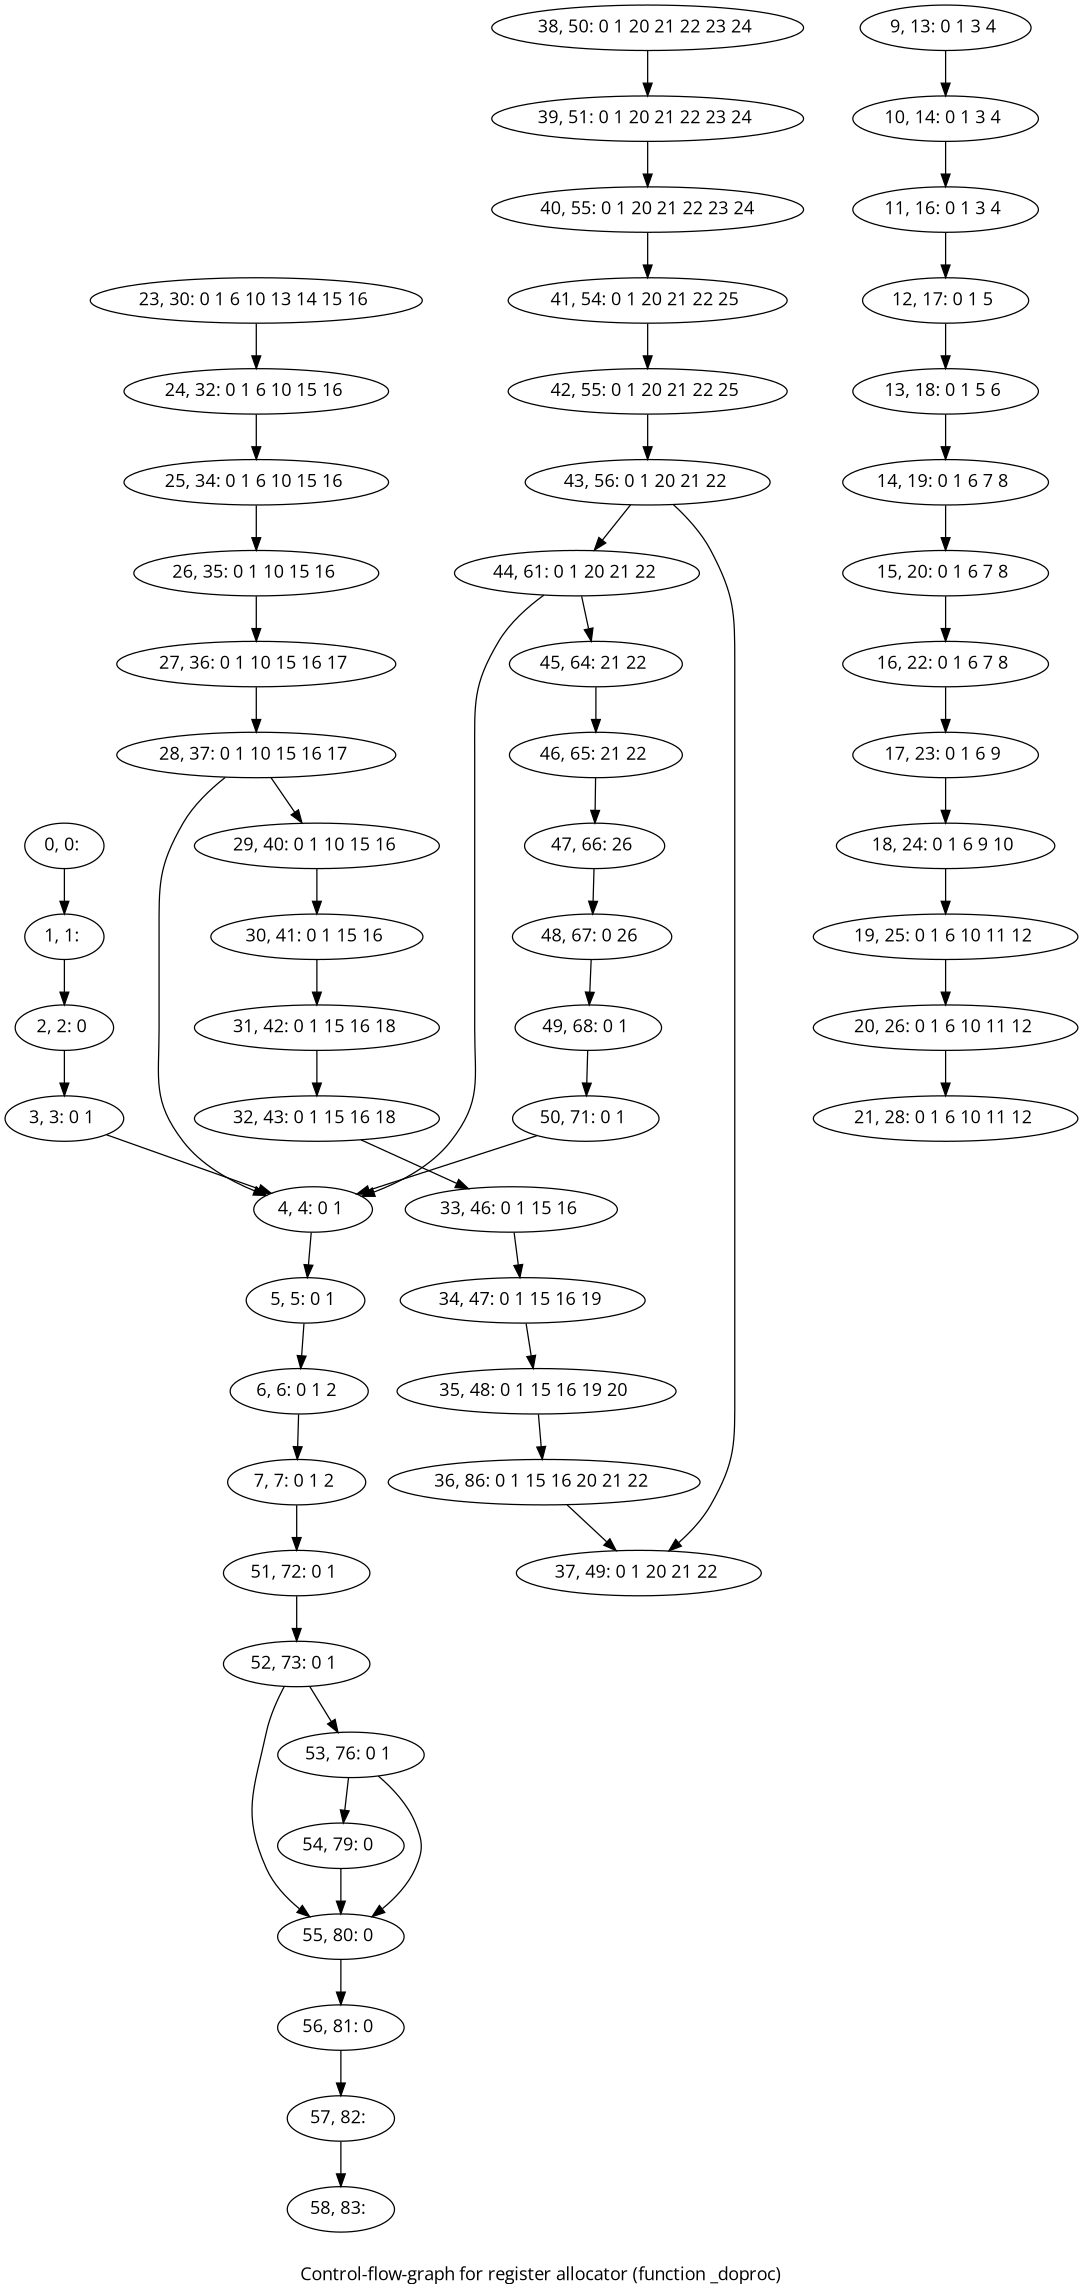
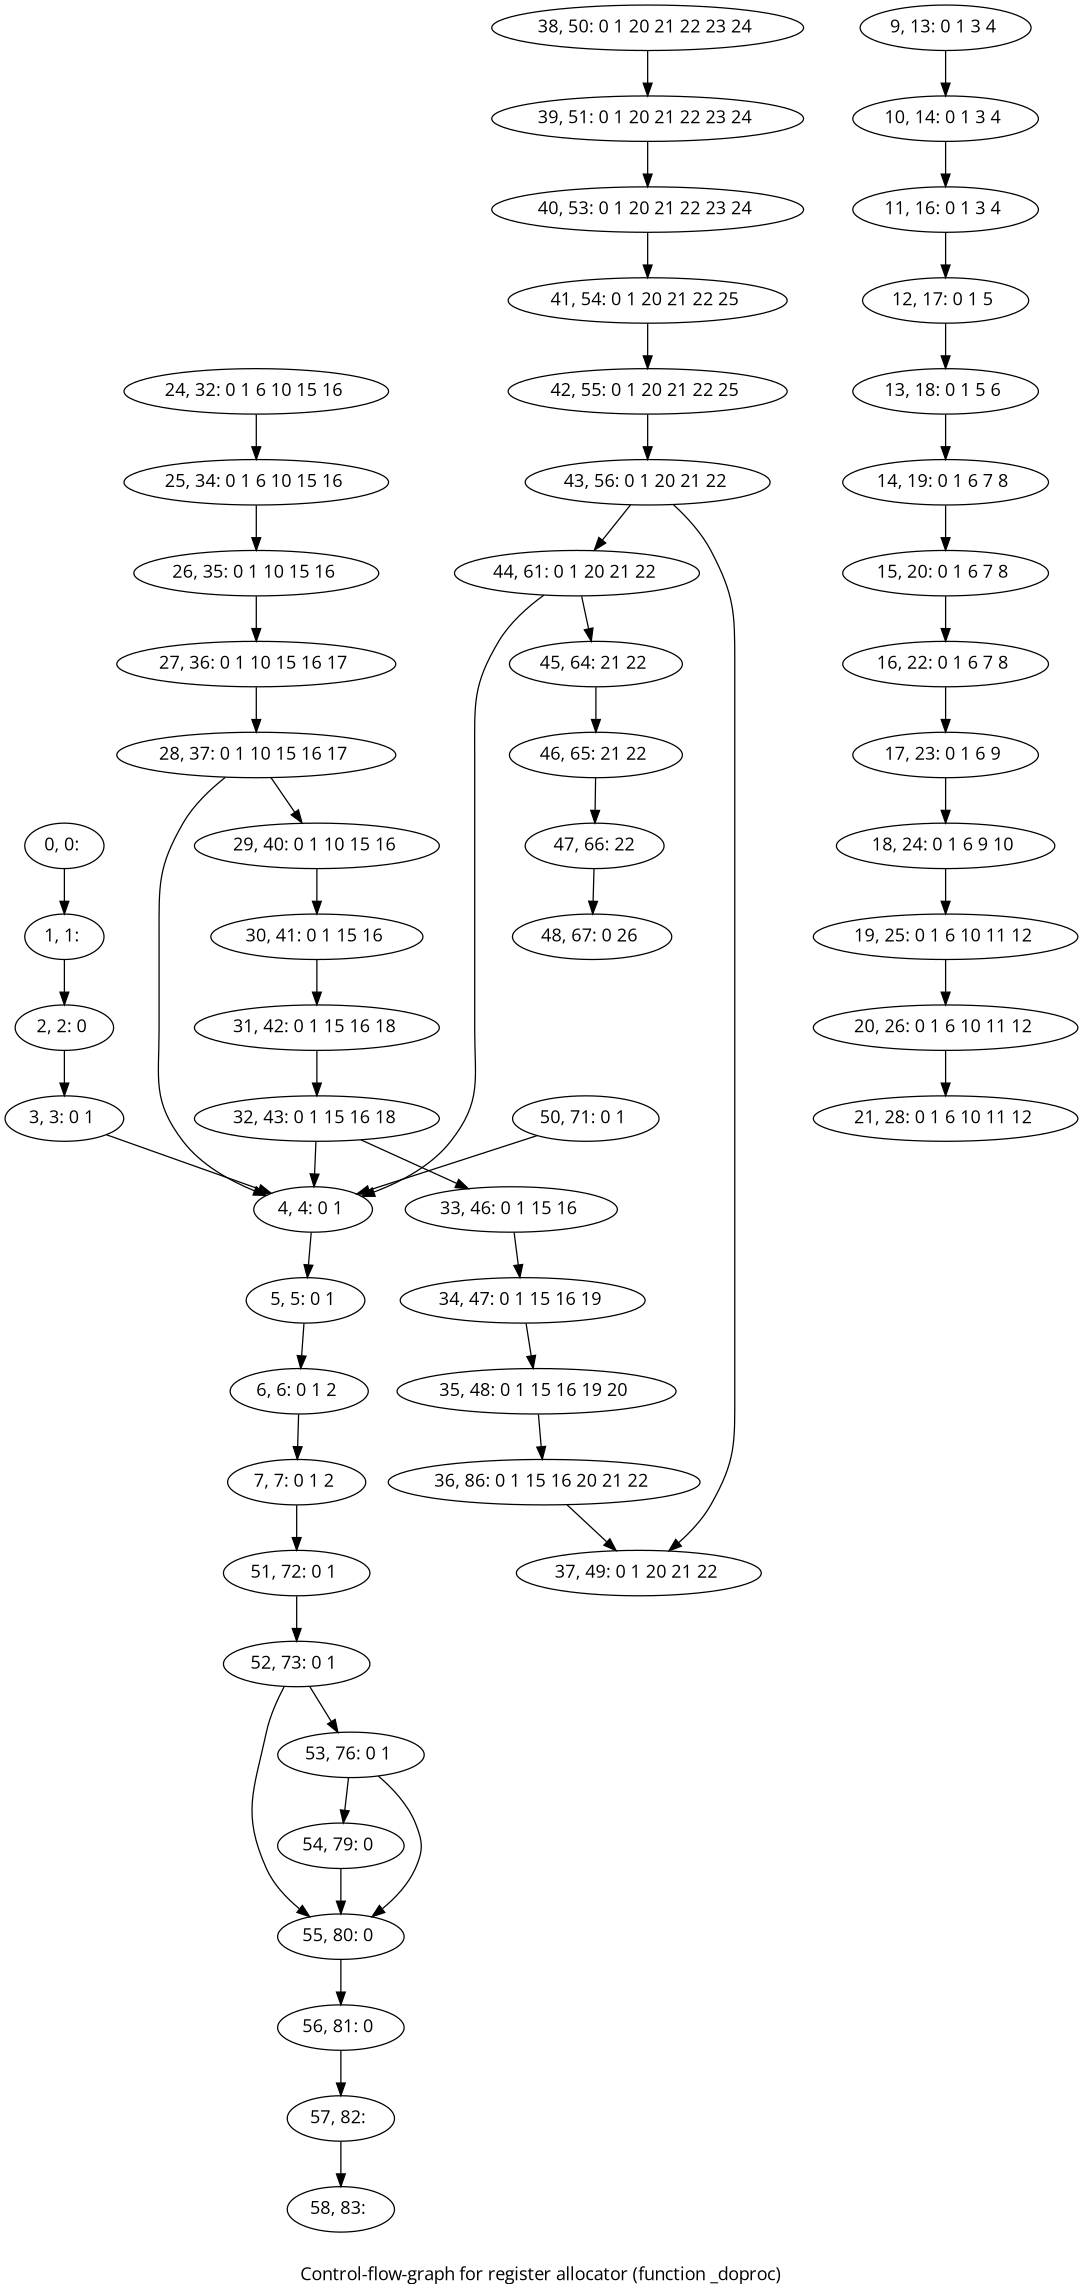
(648, 210) -> (648, 210)
(256, 300) -> none
(595, 846) -> (595, 846)
(588, 1028) -> none
none -> (315, 1158)
